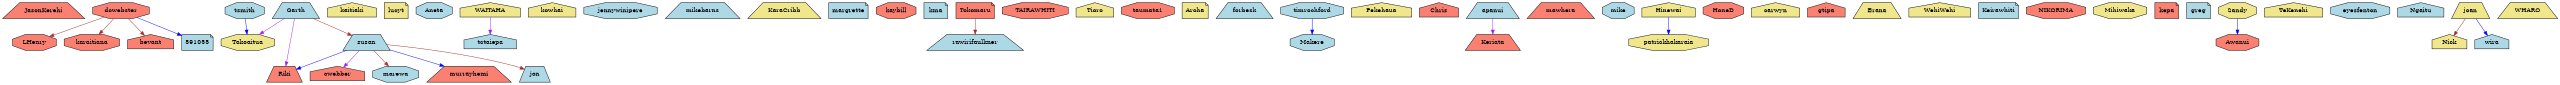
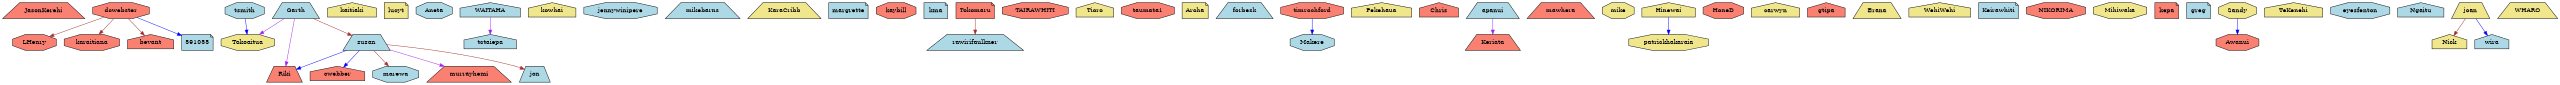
(490, 11) -> (490, 11)
(1312, 11) -> (1312, 11)
(1618, 11) -> (1618, 11)
(353, 57) -> (353, 57)
(415, 57) -> (415, 57)
